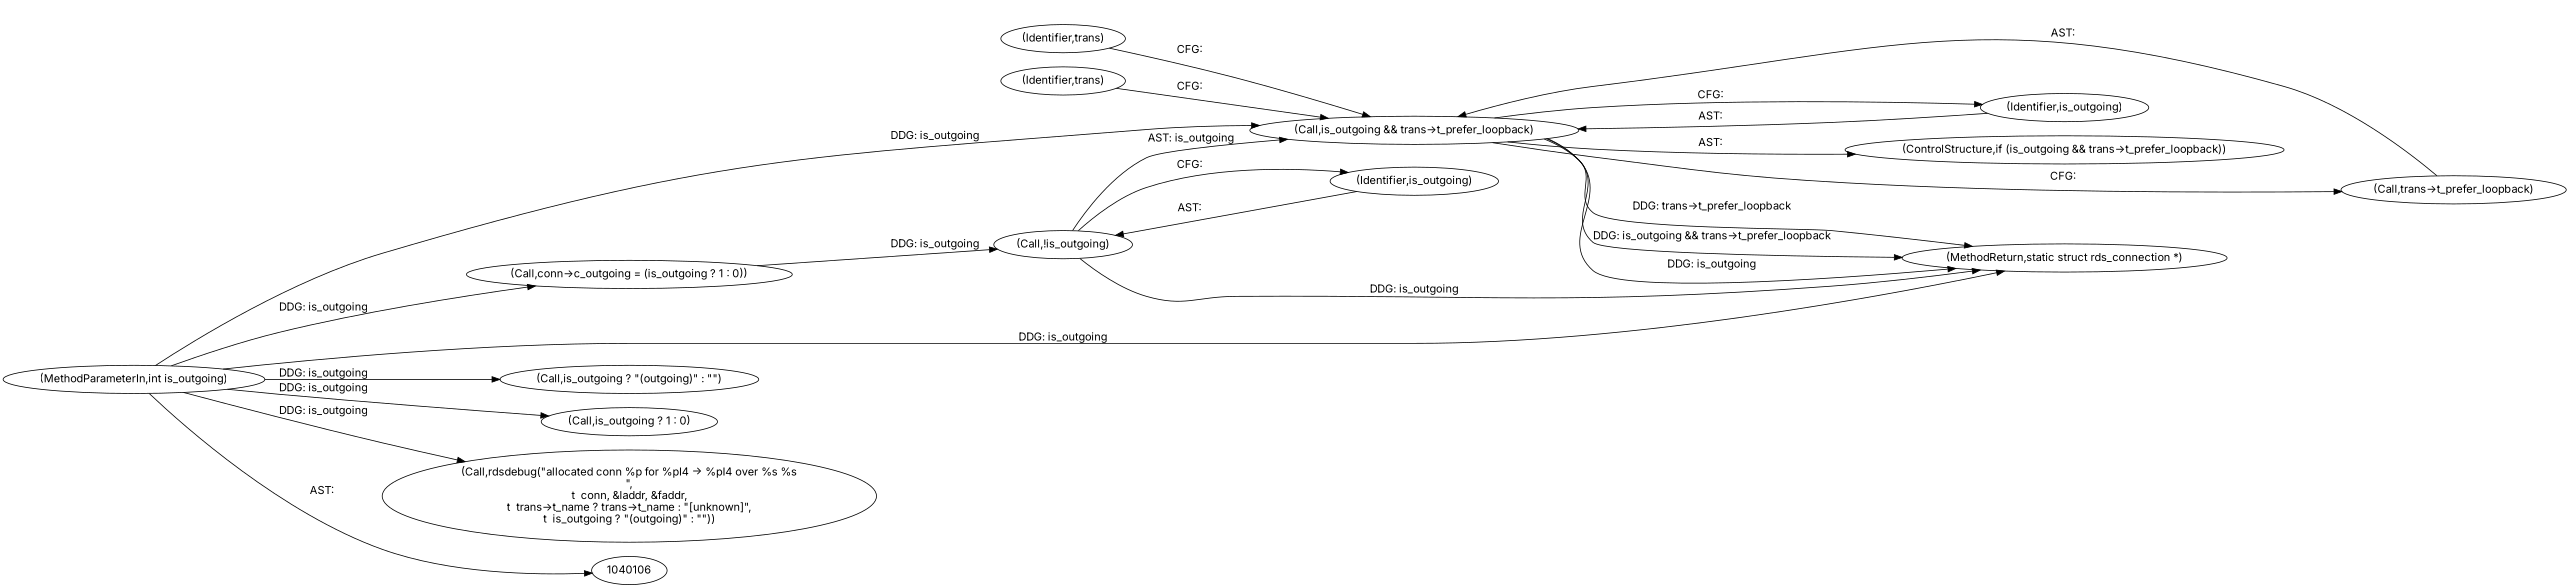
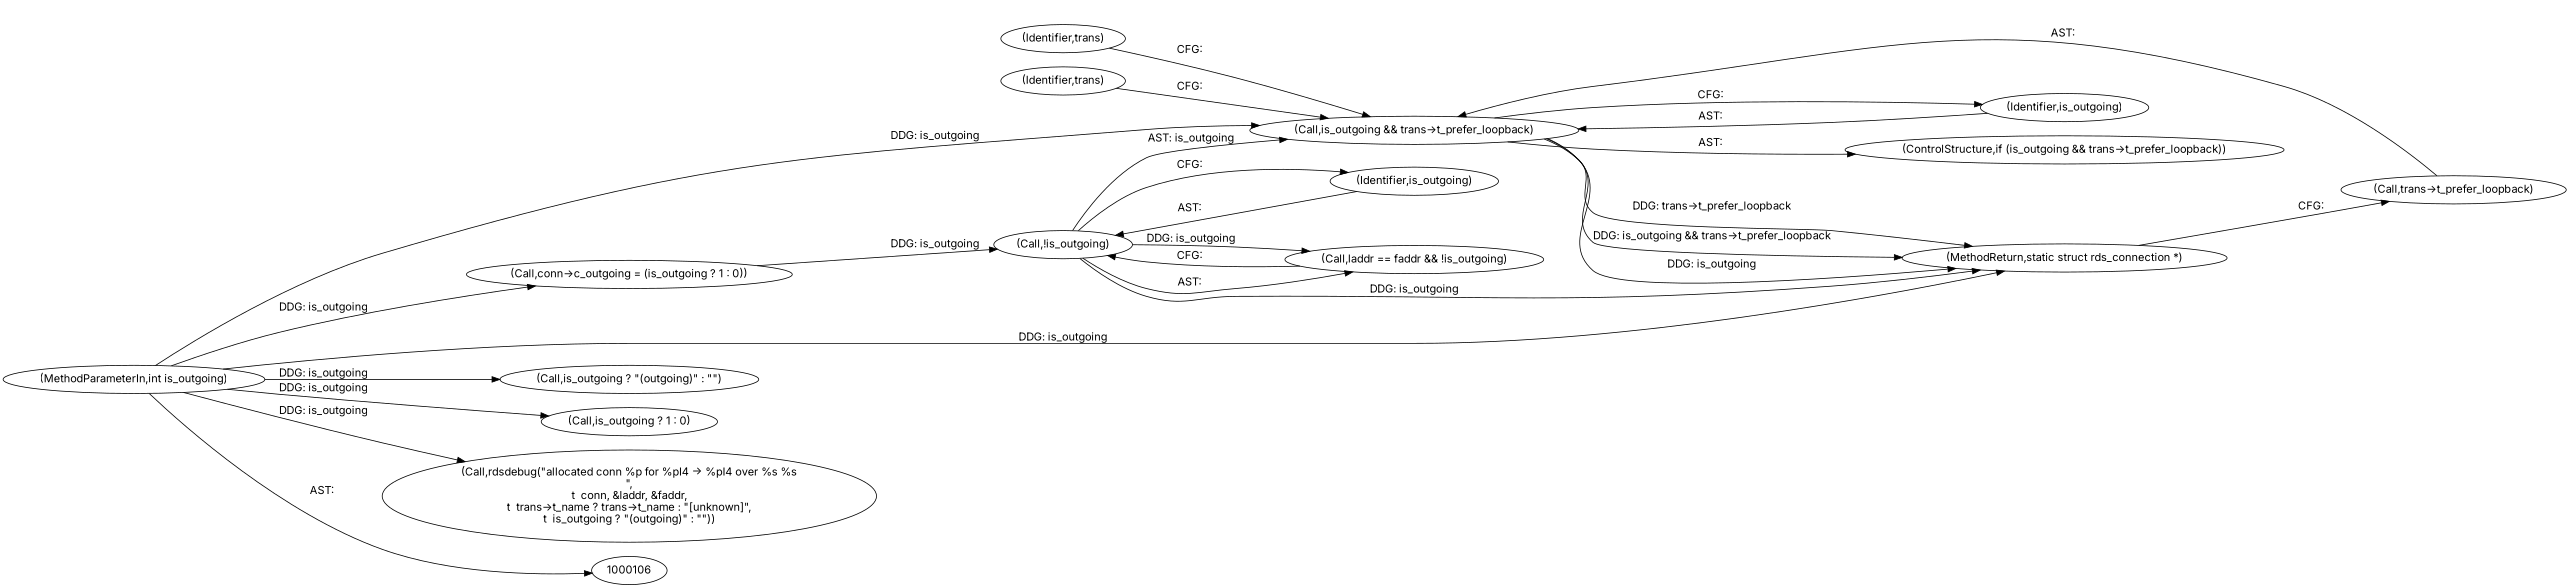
(1912, 186) -> (2260, 224)
none -> (1414, 260)
(629, 571) -> (629, 571)
